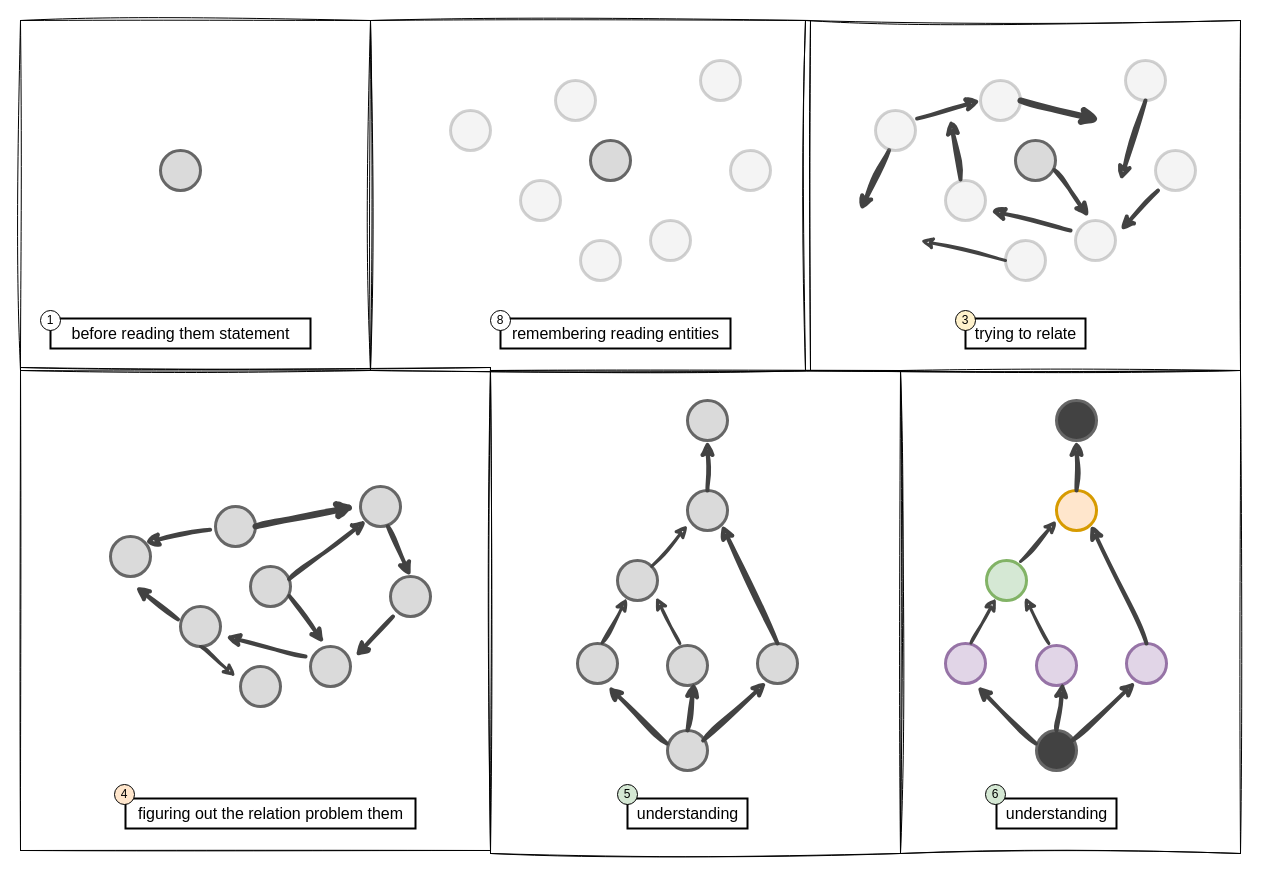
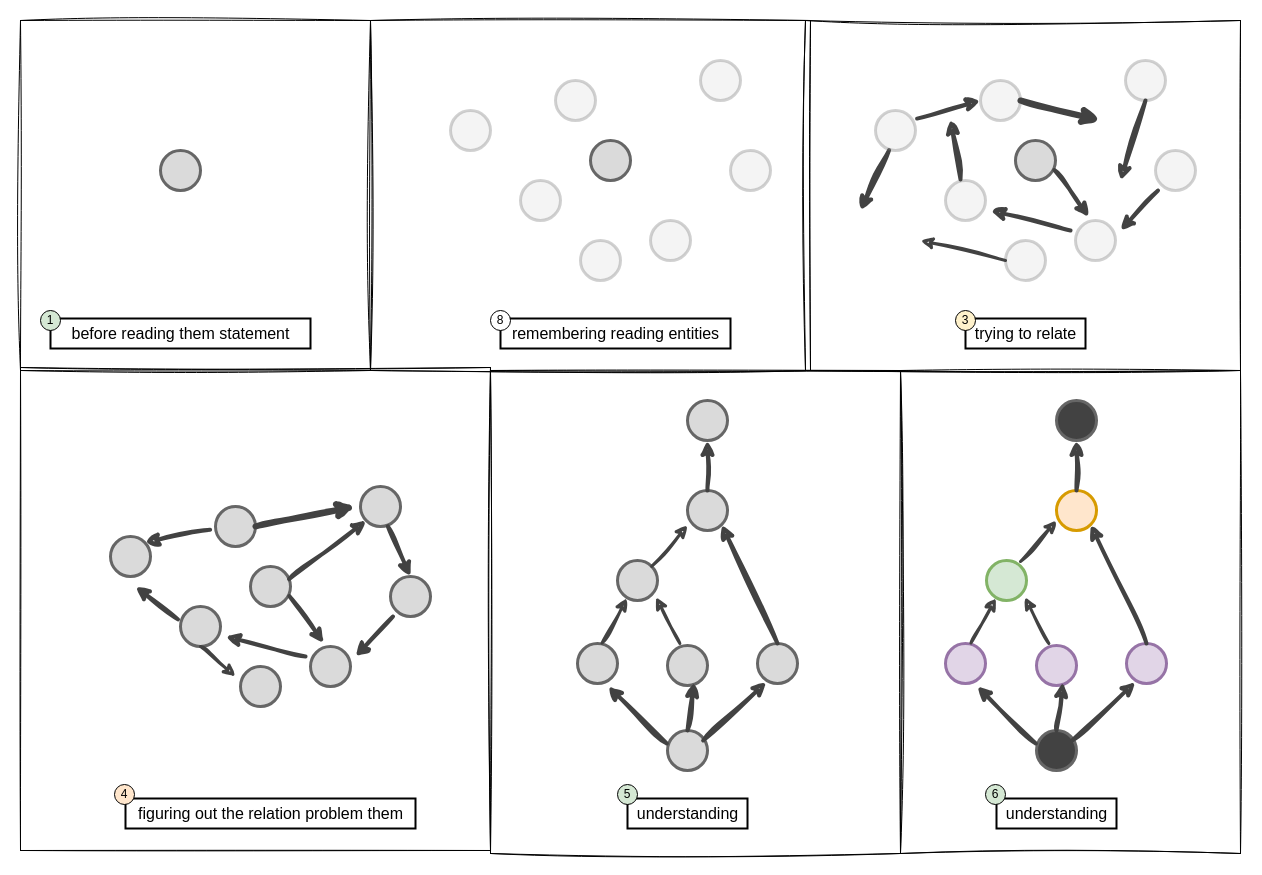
(51, 321) -> (51, 321)
